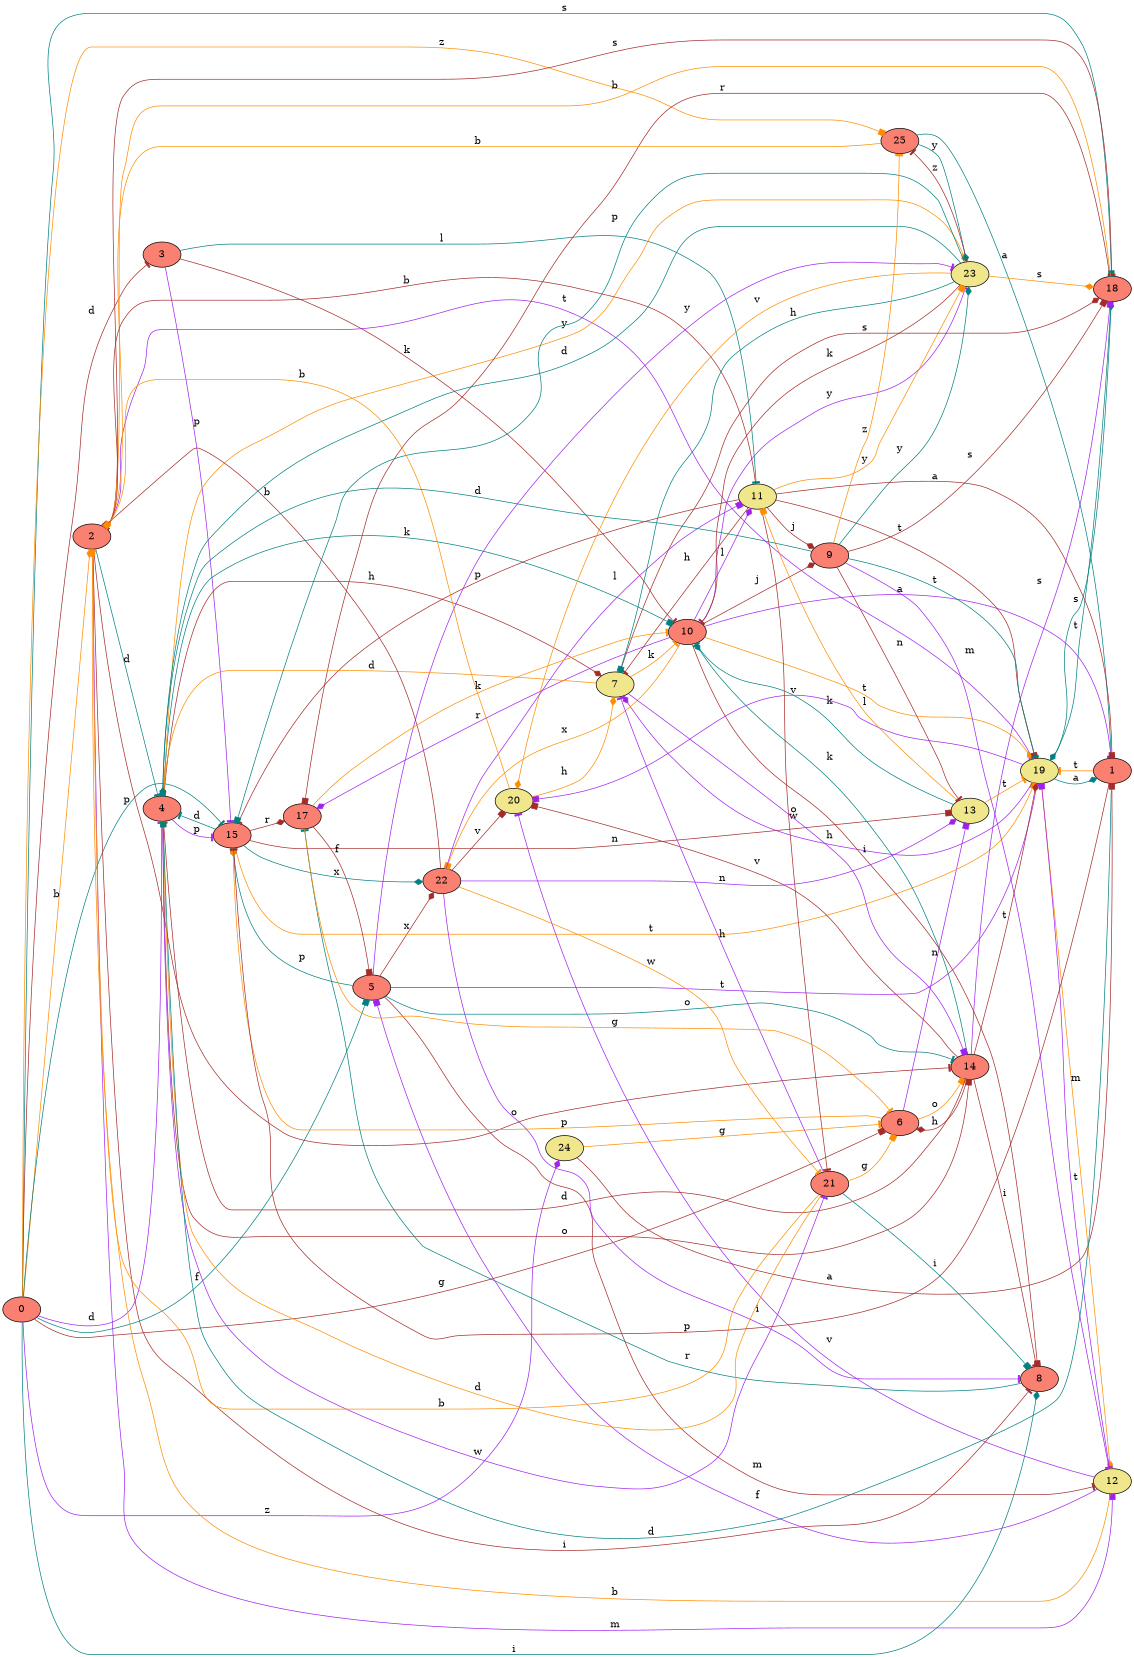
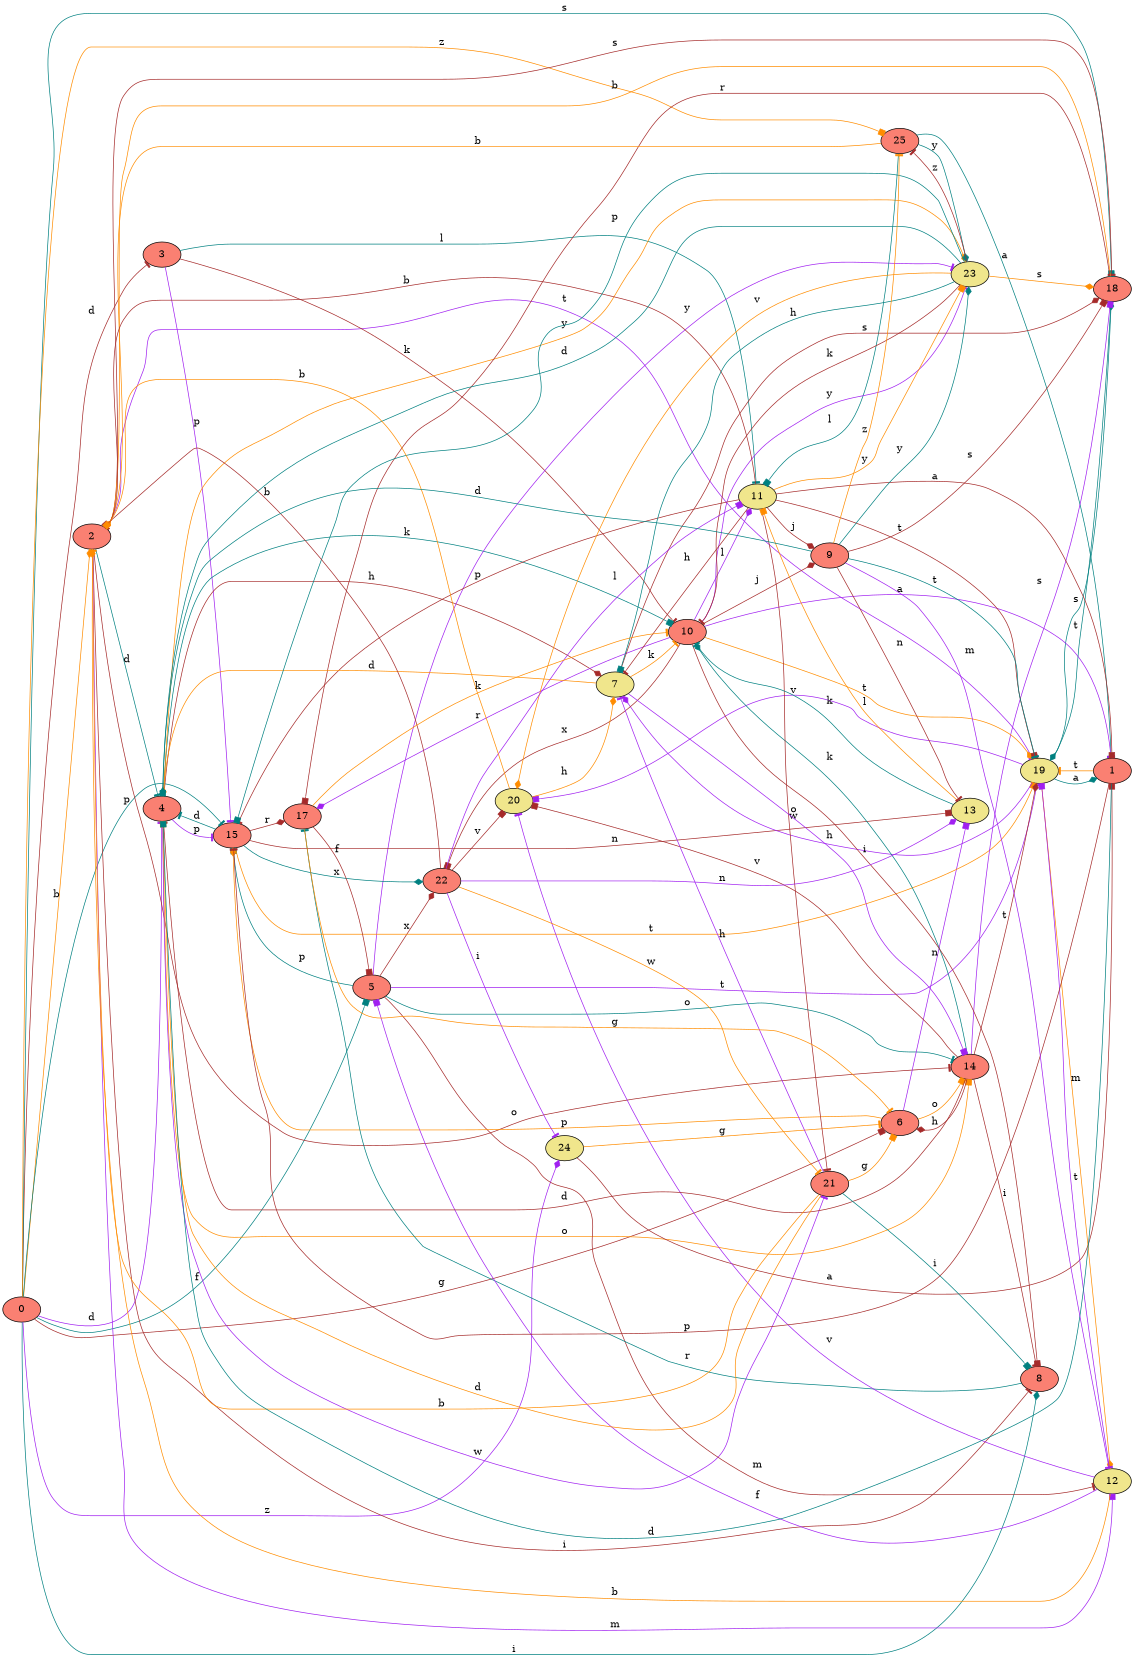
none -> (877, 340)
(556, 744) -> (556, 744)
(1003, 792) -> none
(427, 1237) -> (427, 1237)
(626, 1254) -> (494, 1009)
